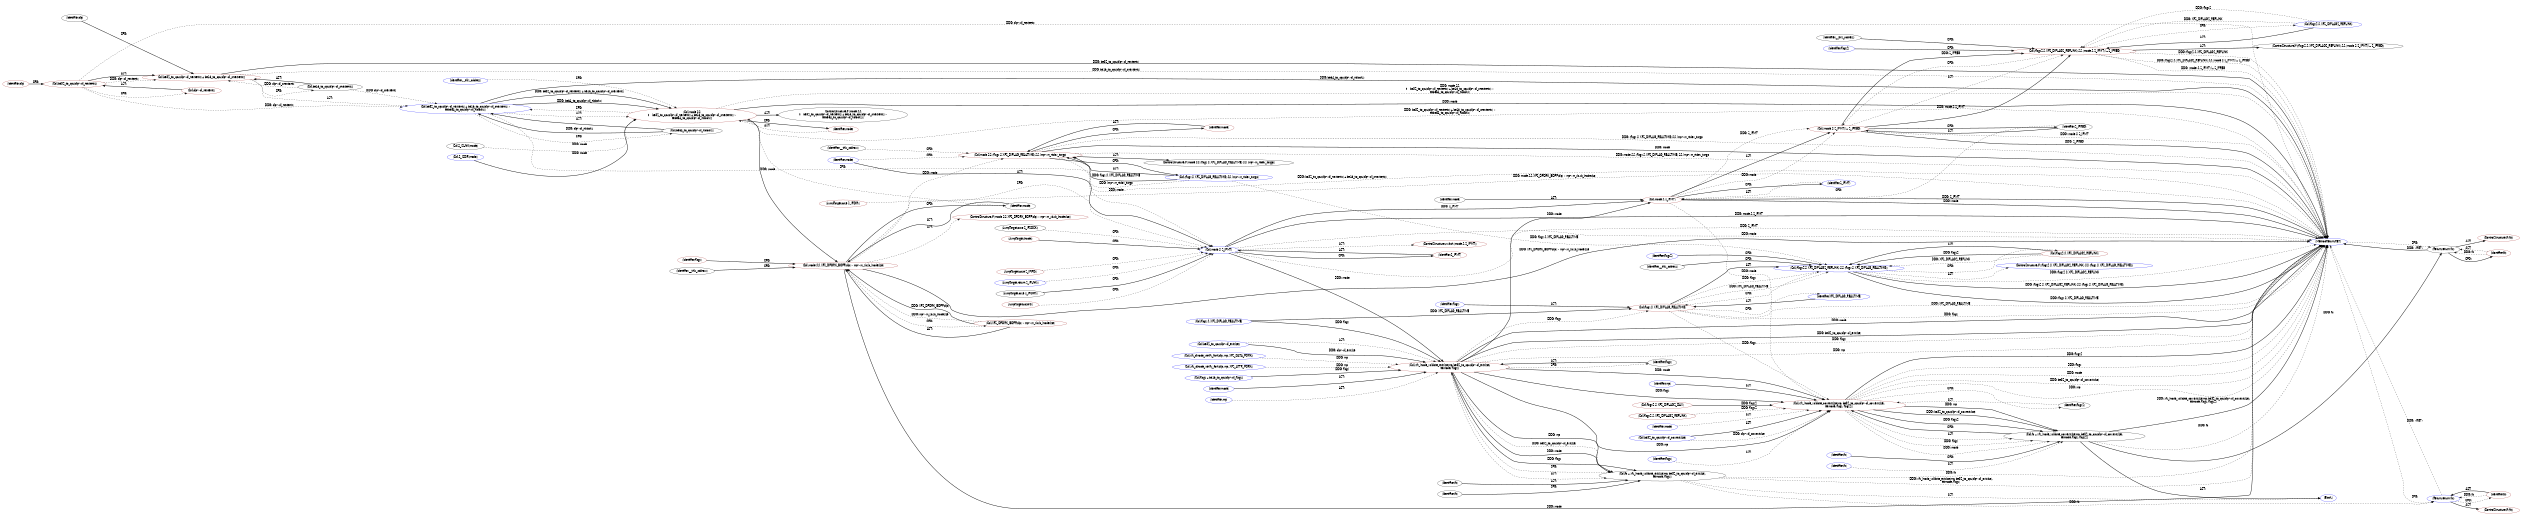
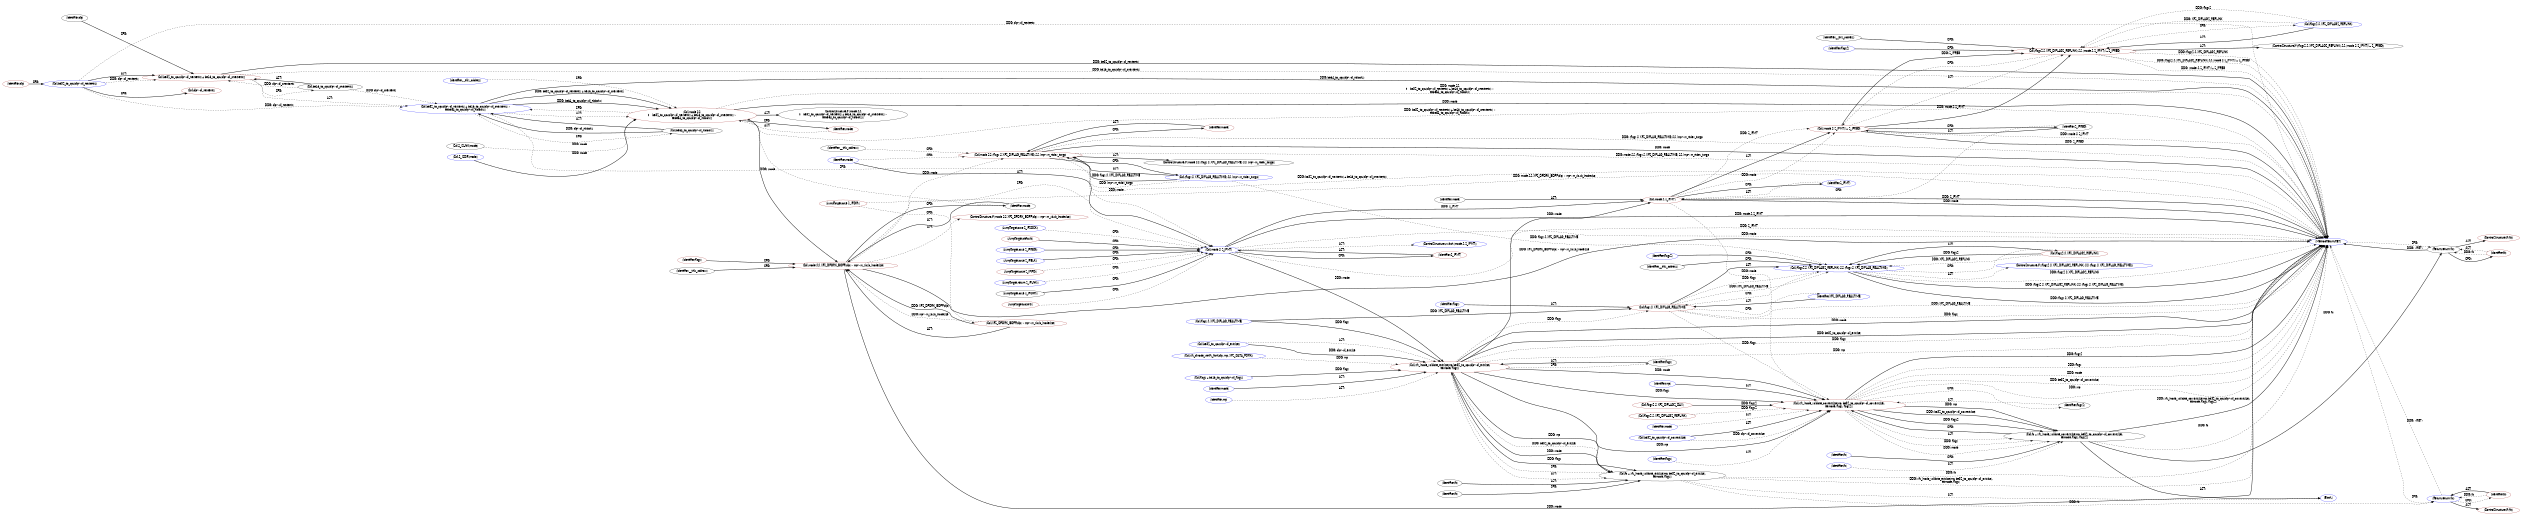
(75, 84) -> (75, 84)
(143, 88) -> none
(134, 97) -> (134, 97)
(1020, 228) -> (1020, 228)
(1020, 239) -> (1020, 239)
(1450, 244) -> (1450, 244)
none -> (1020, 250)
none -> (1020, 261)
(905, 321) -> (951, 230)
(1219, 367) -> none
